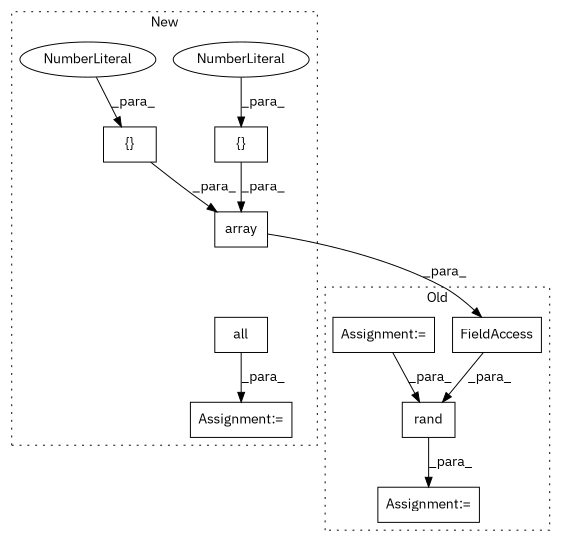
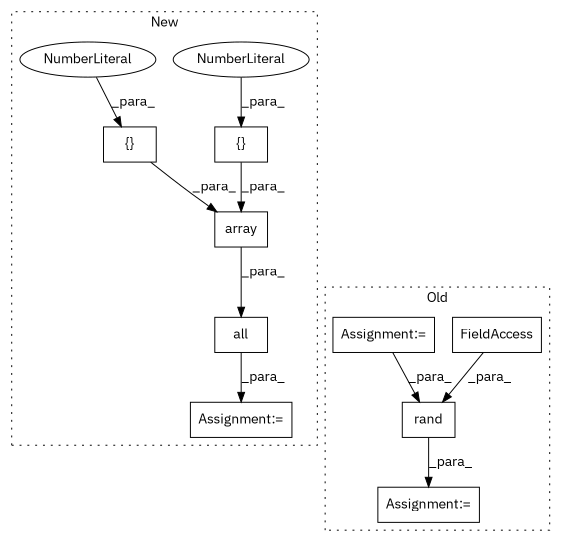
(376, 259) -> (241, 277)
